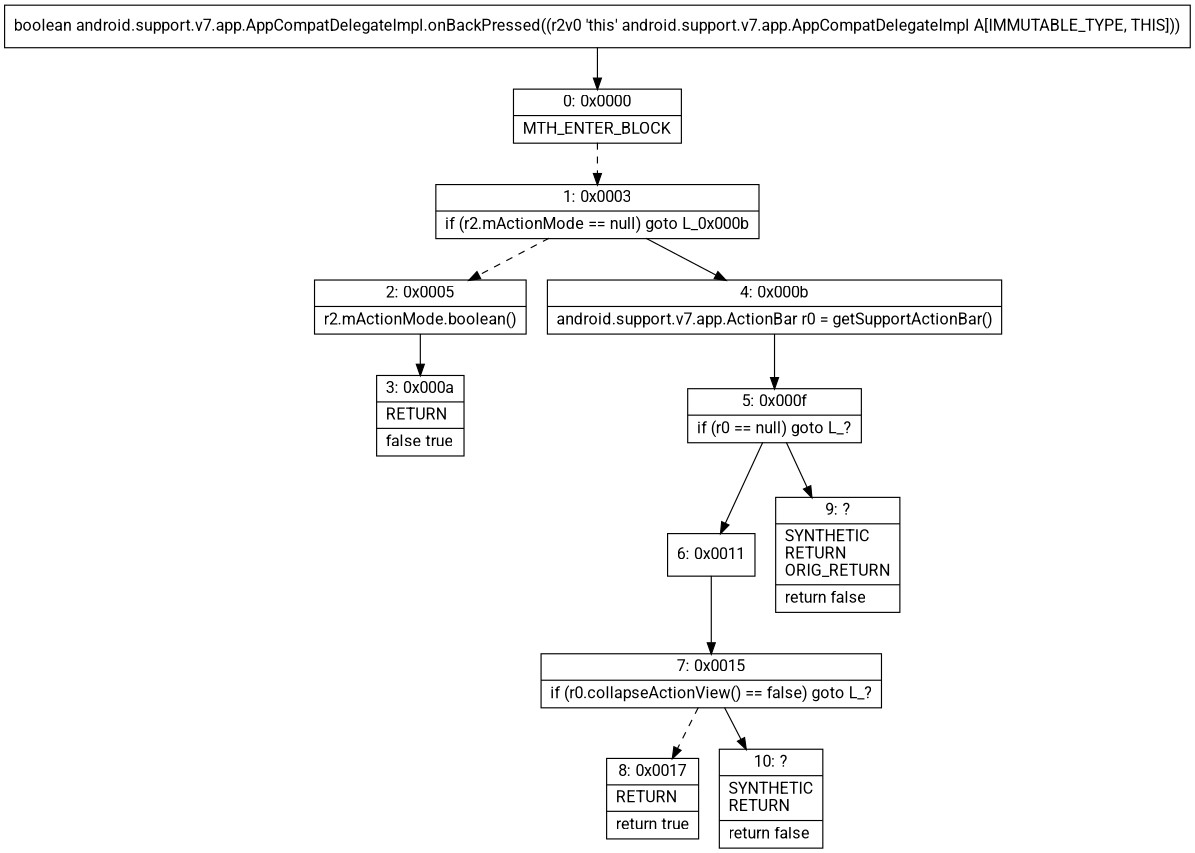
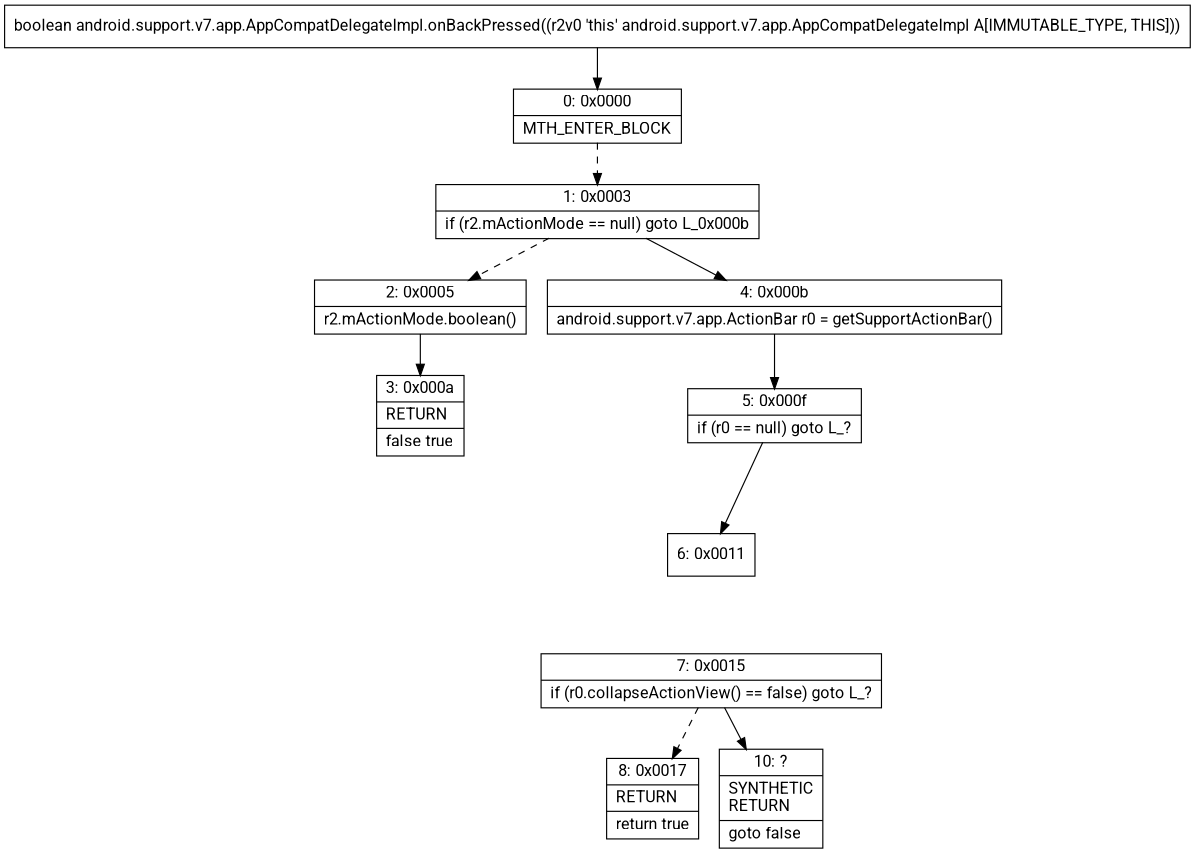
(838, 555) -> none
(711, 609) -> none
(769, 834) -> (765, 834)
